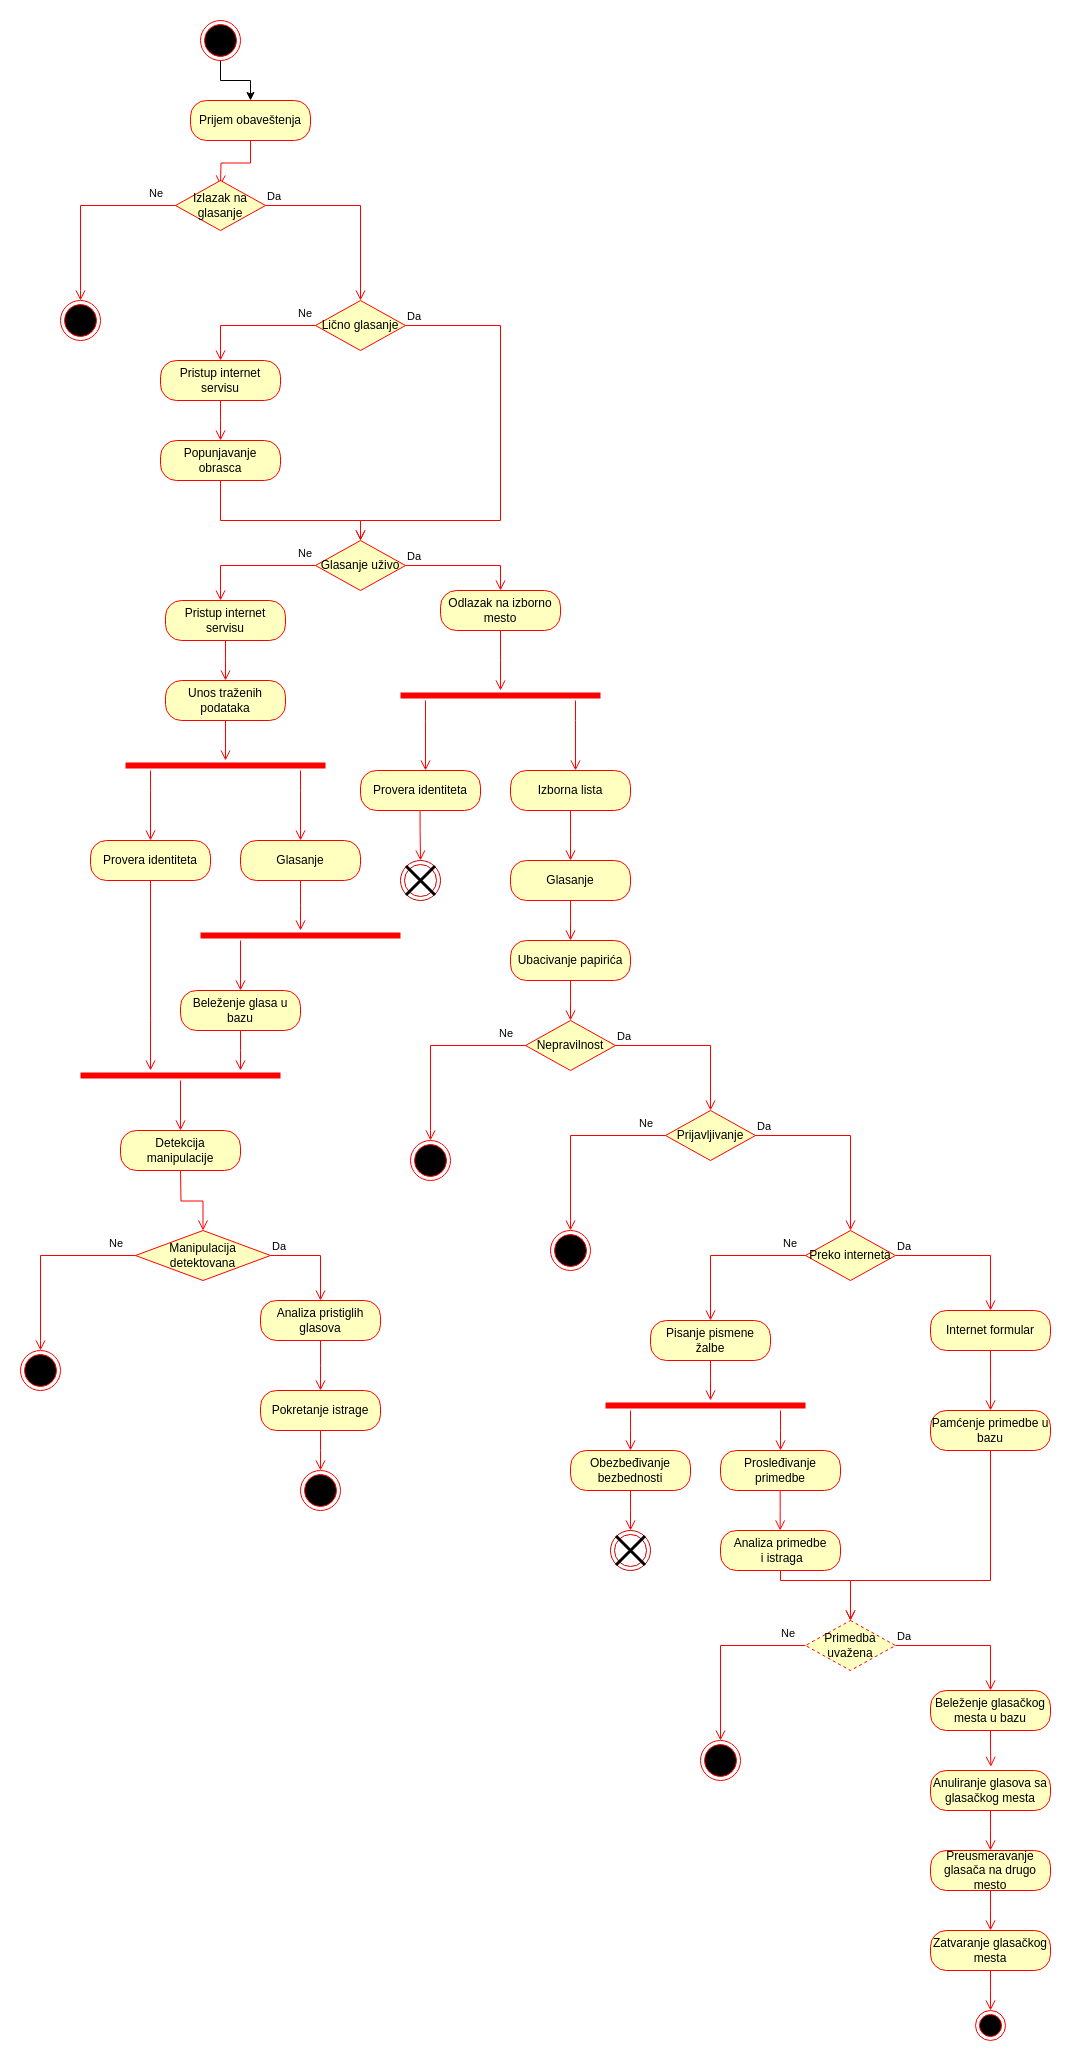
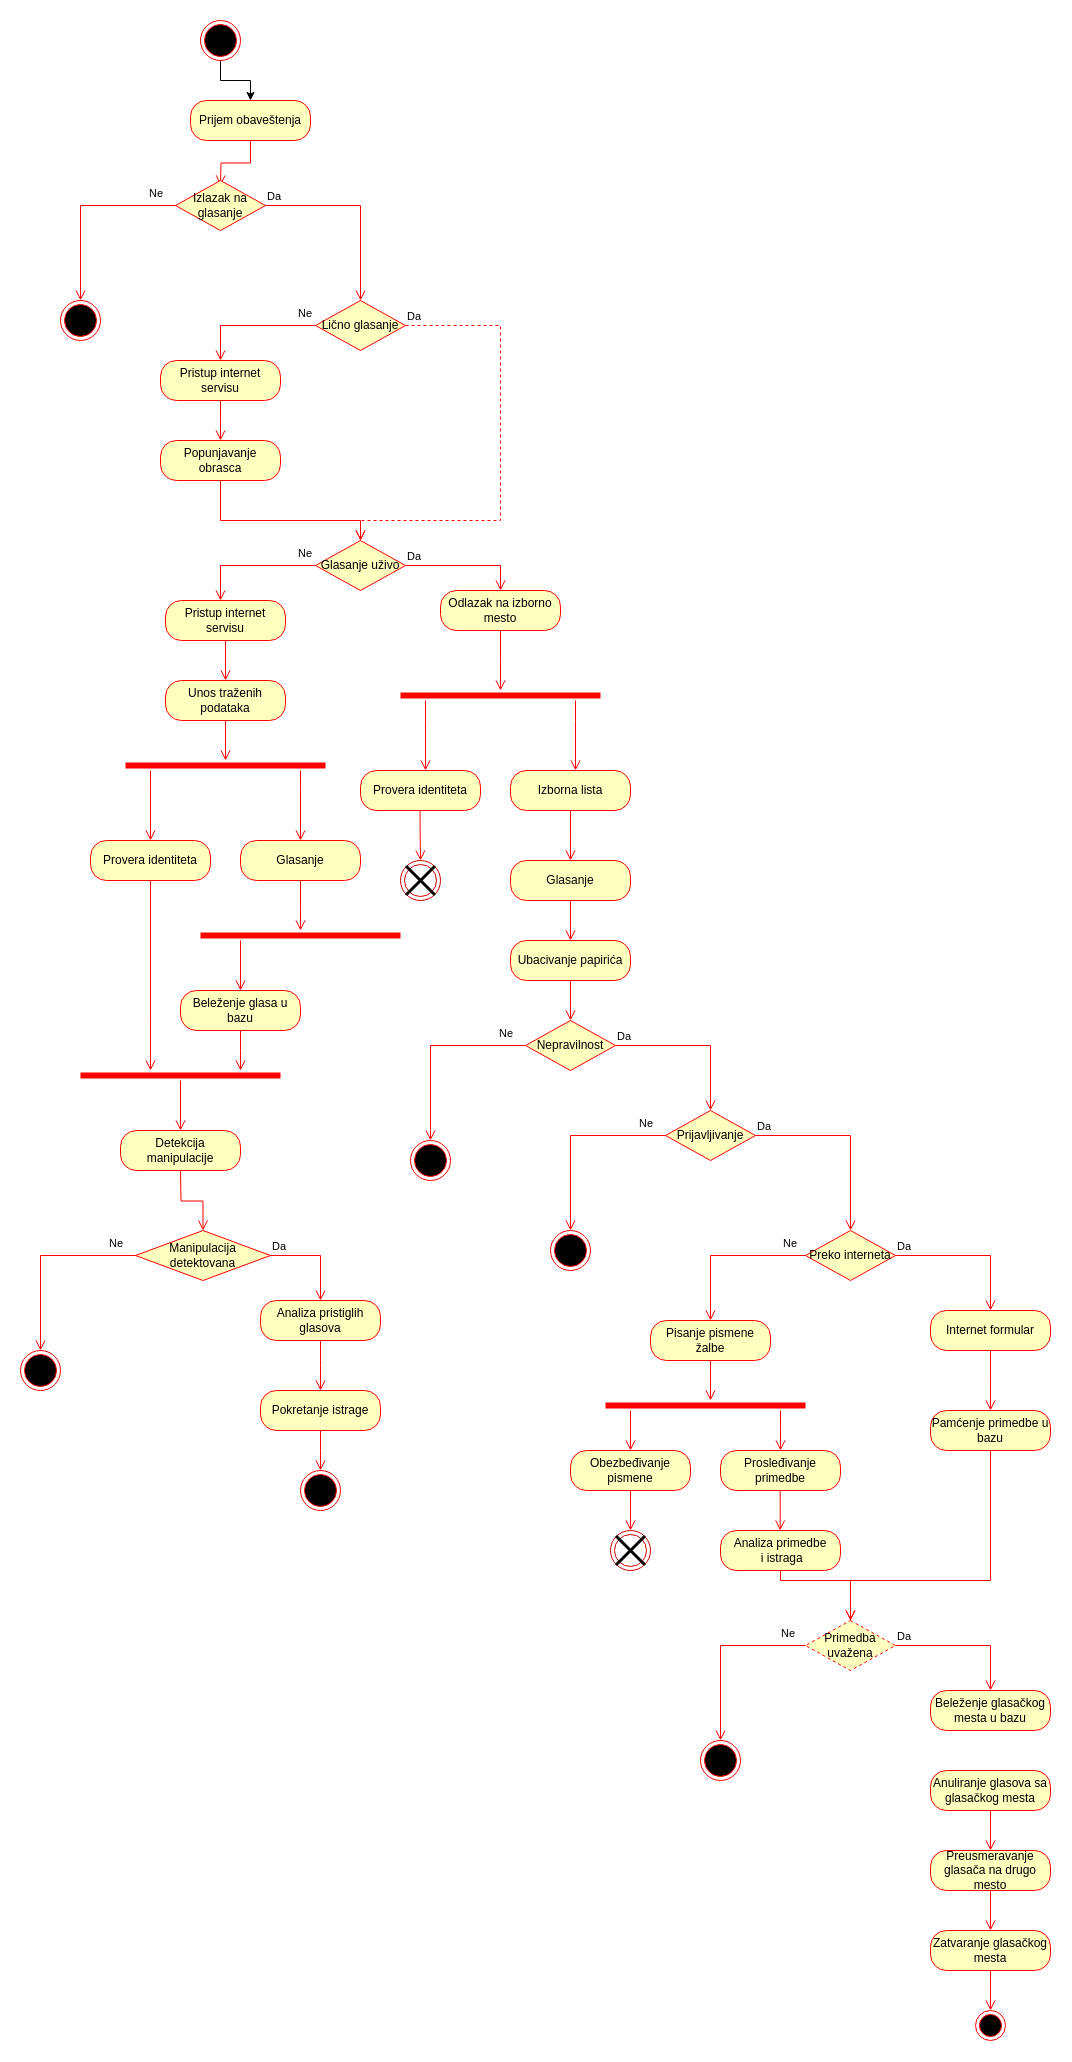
(501, 445) -> (501, 445)
(631, 1471) -> (631, 1471)
(991, 1748) -> none
